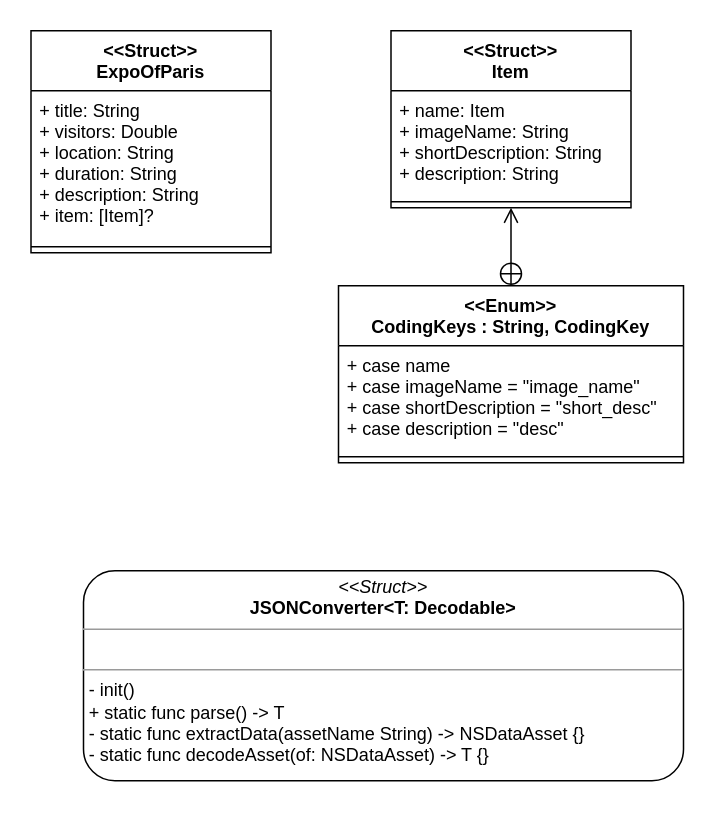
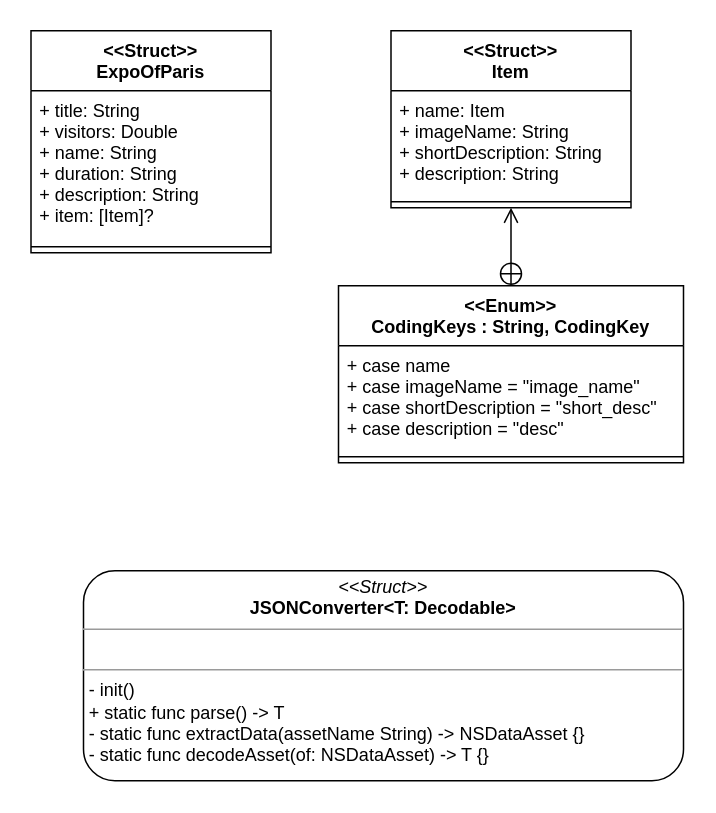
(101, 111) -> (101, 111)
